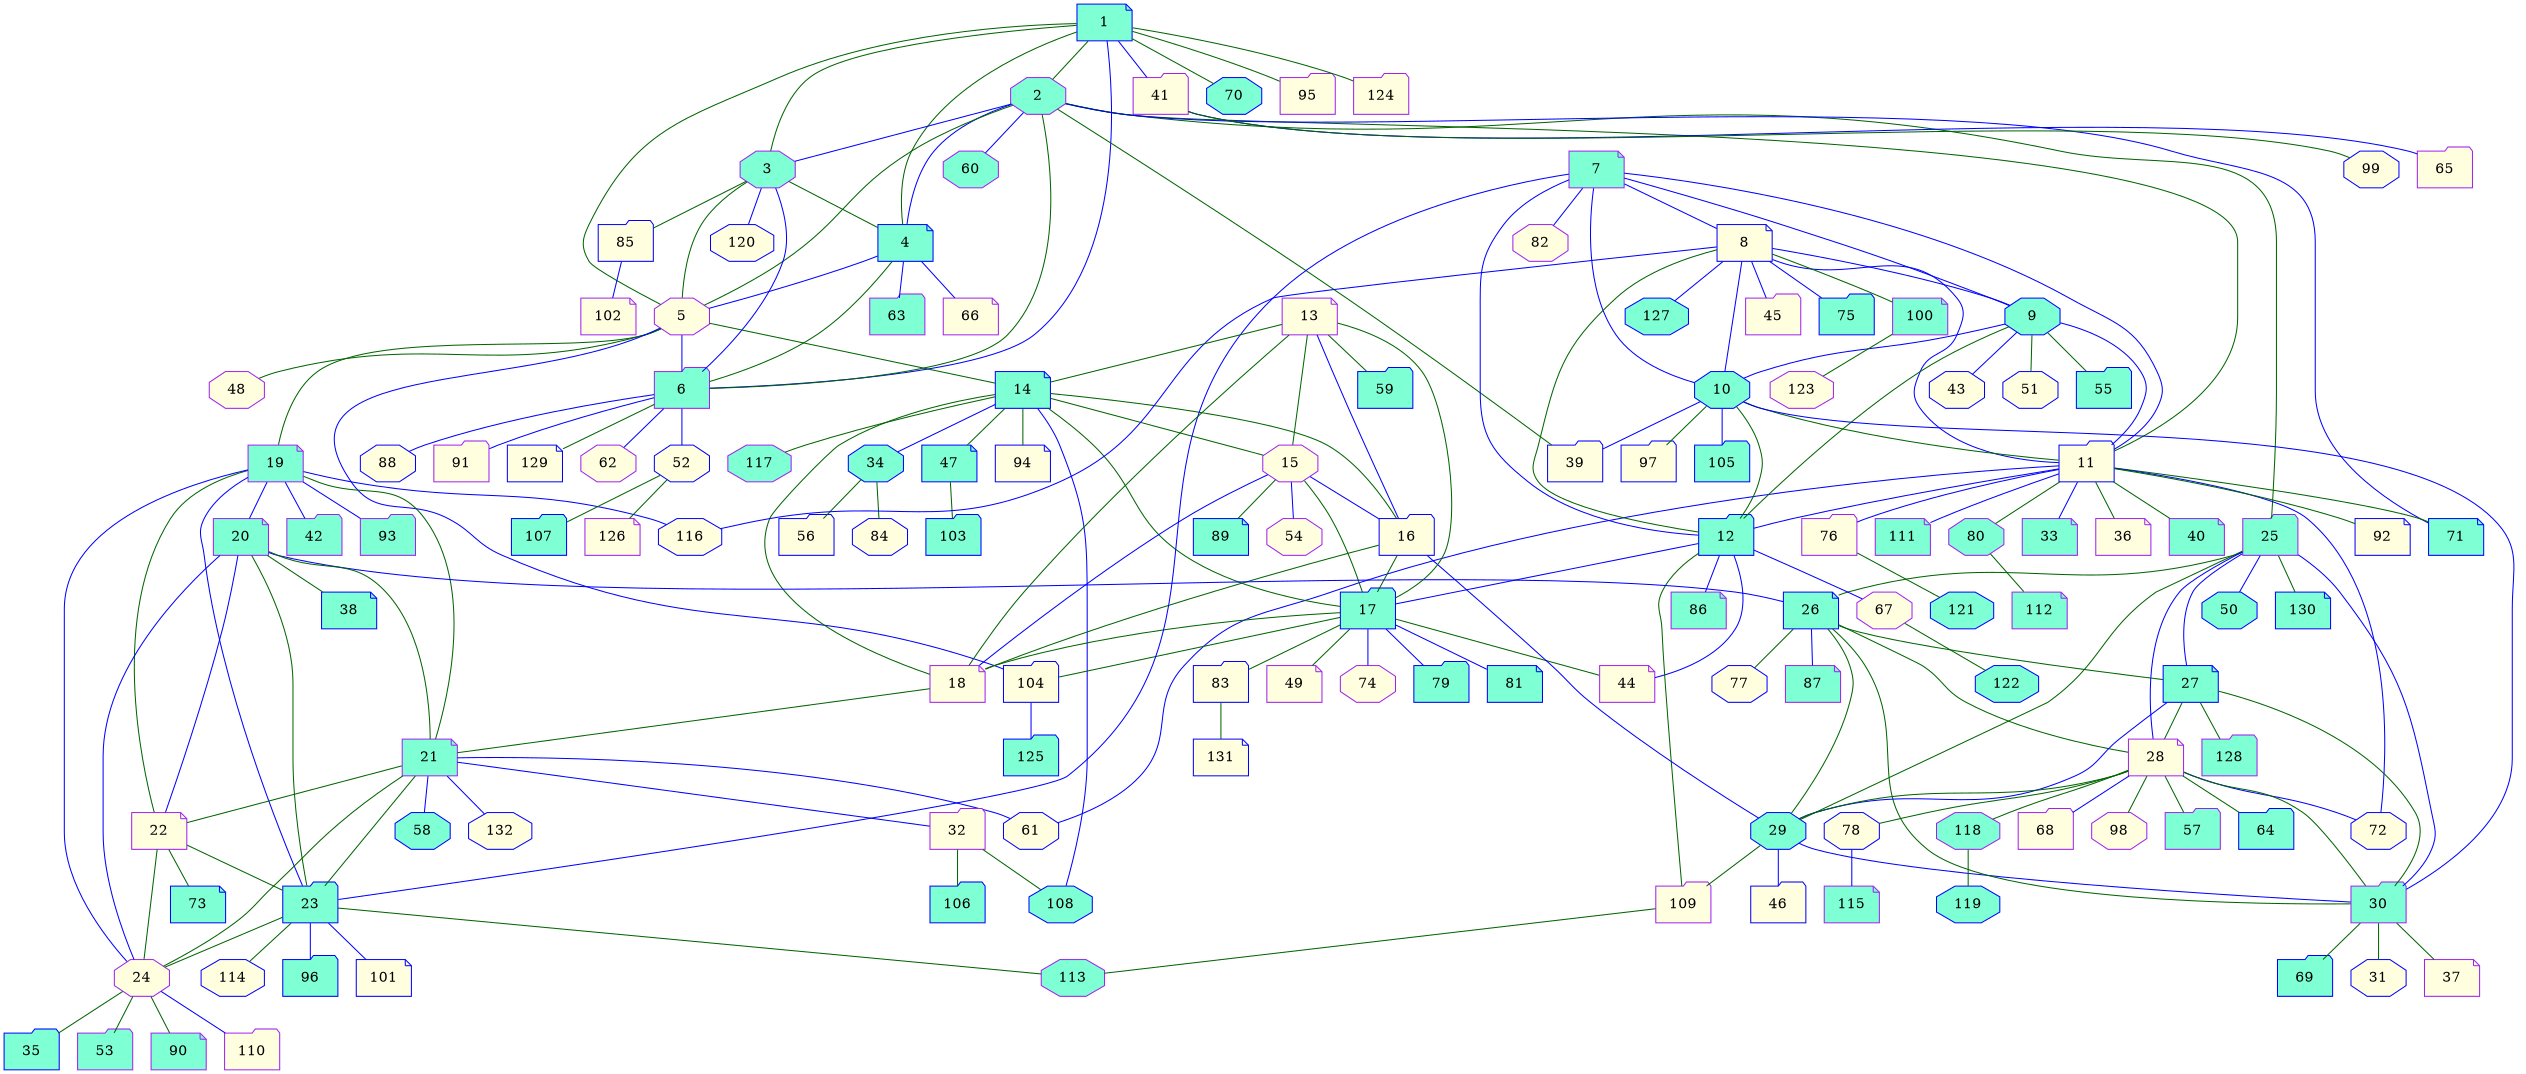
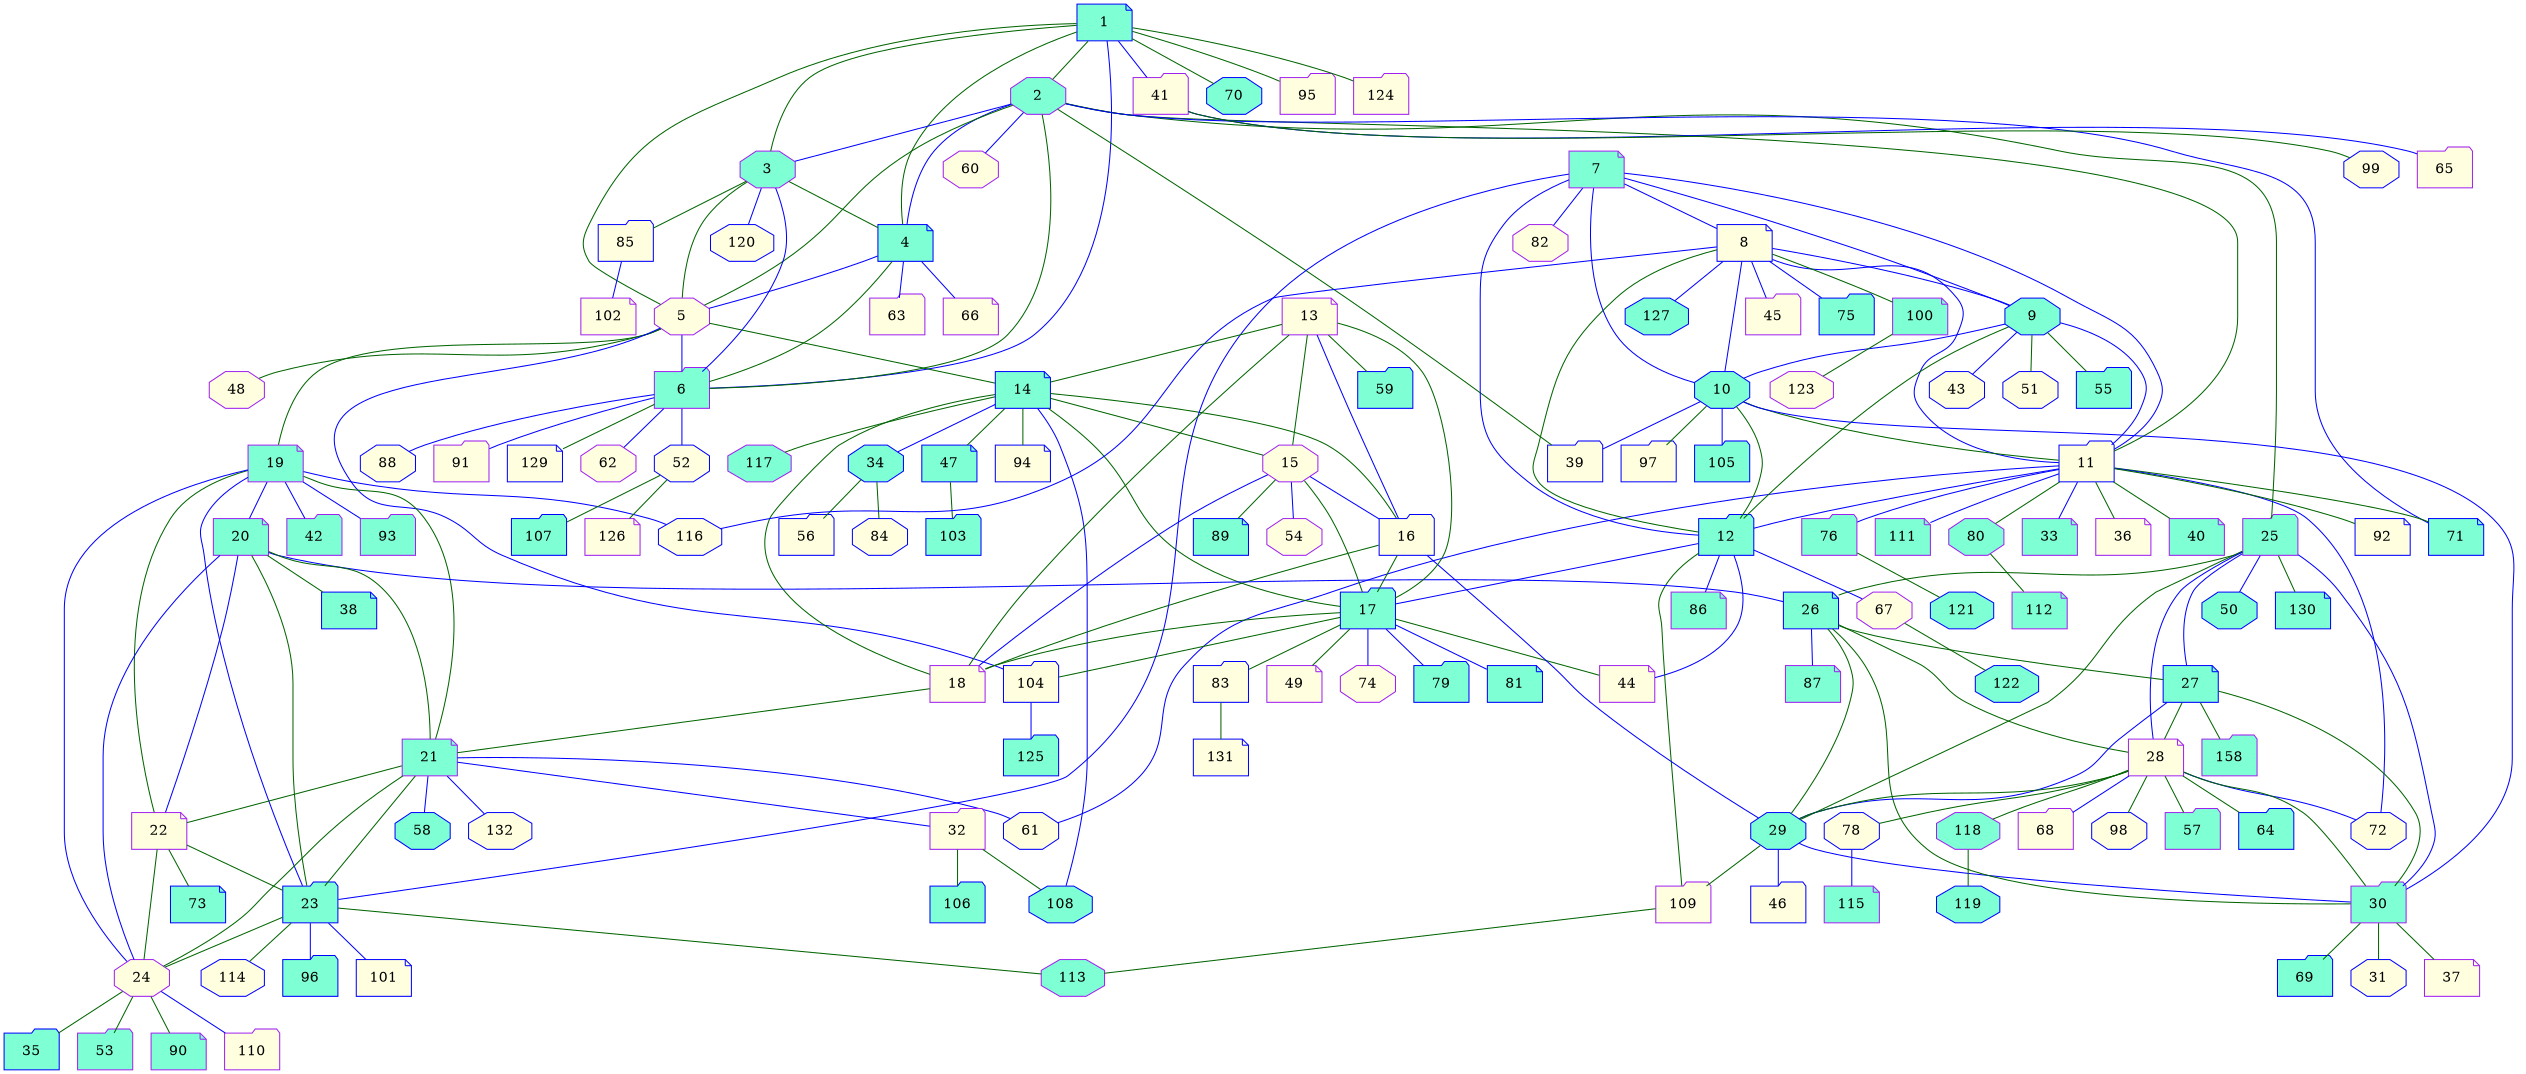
(971, 169) -> (971, 169)
(897, 316) -> (897, 316)
(1829, 537) -> (1829, 537)
(1739, 684) -> none
(2230, 757) -> (2230, 757)
(2119, 831) -> (2119, 831)
